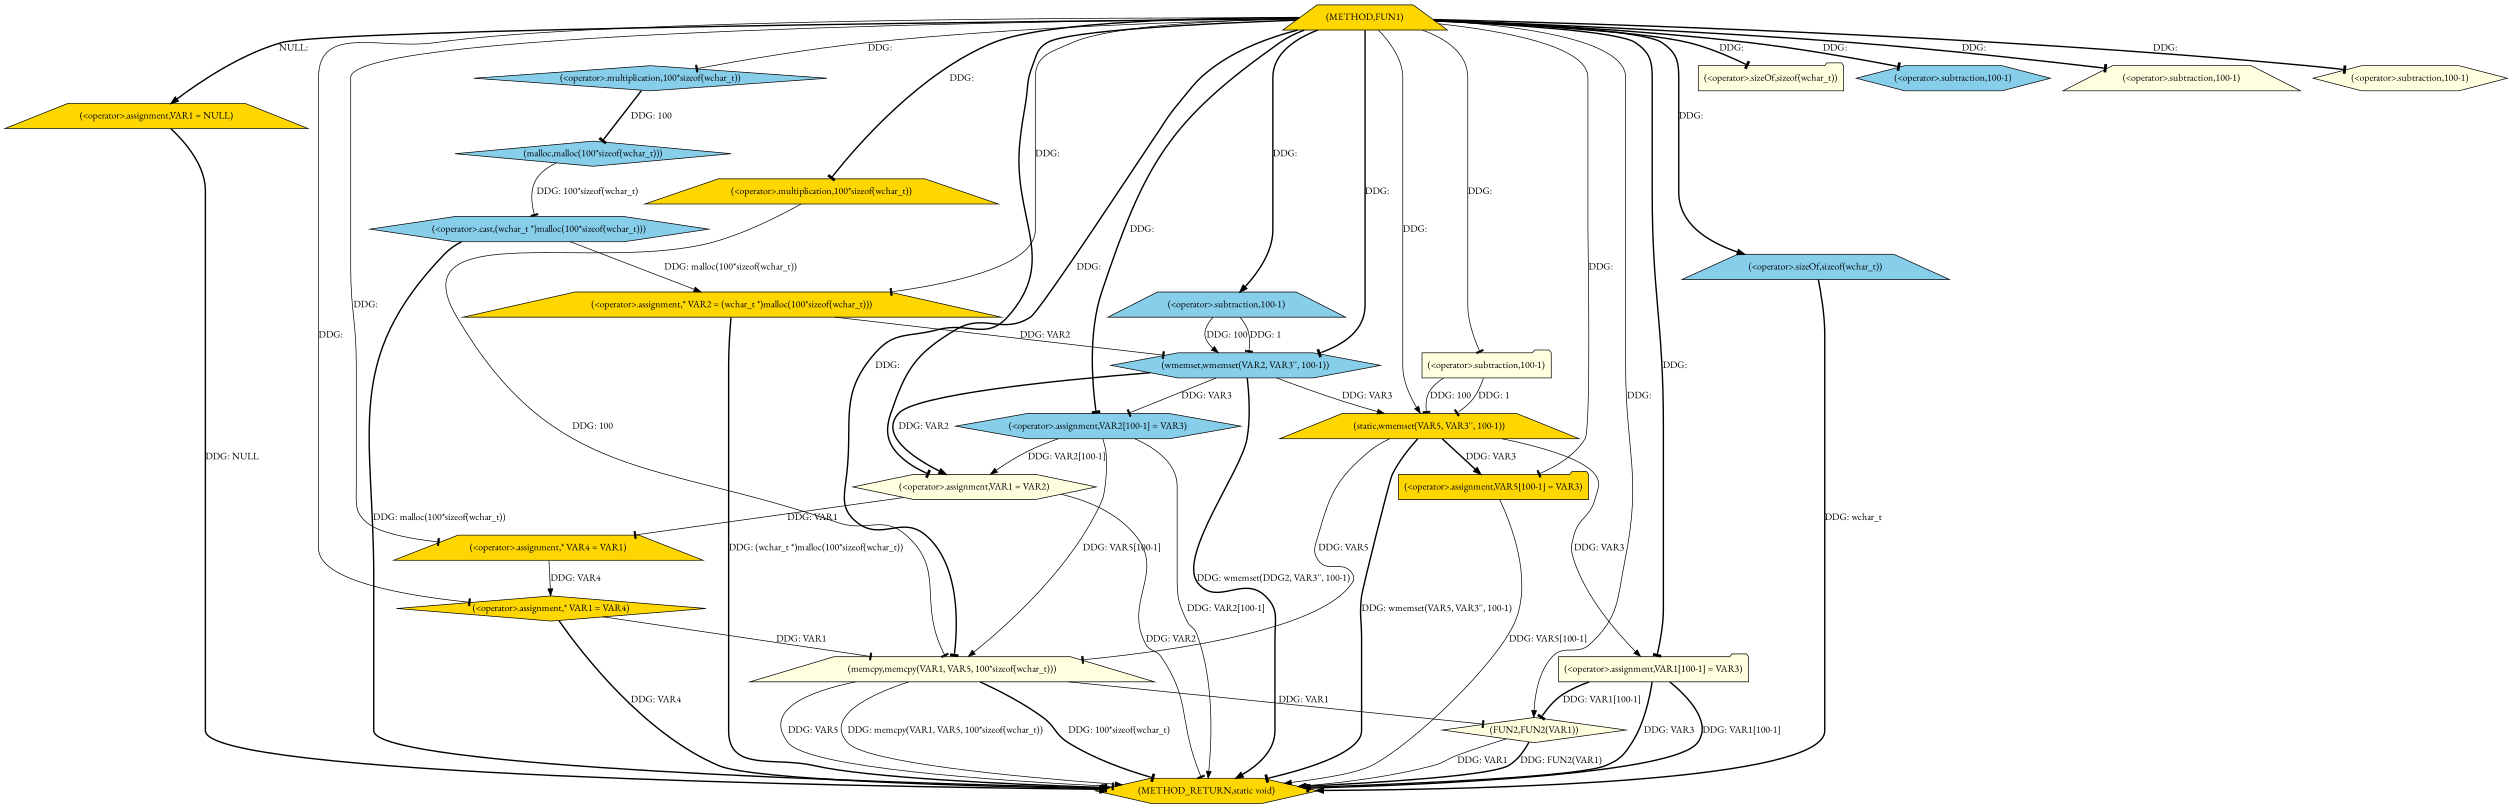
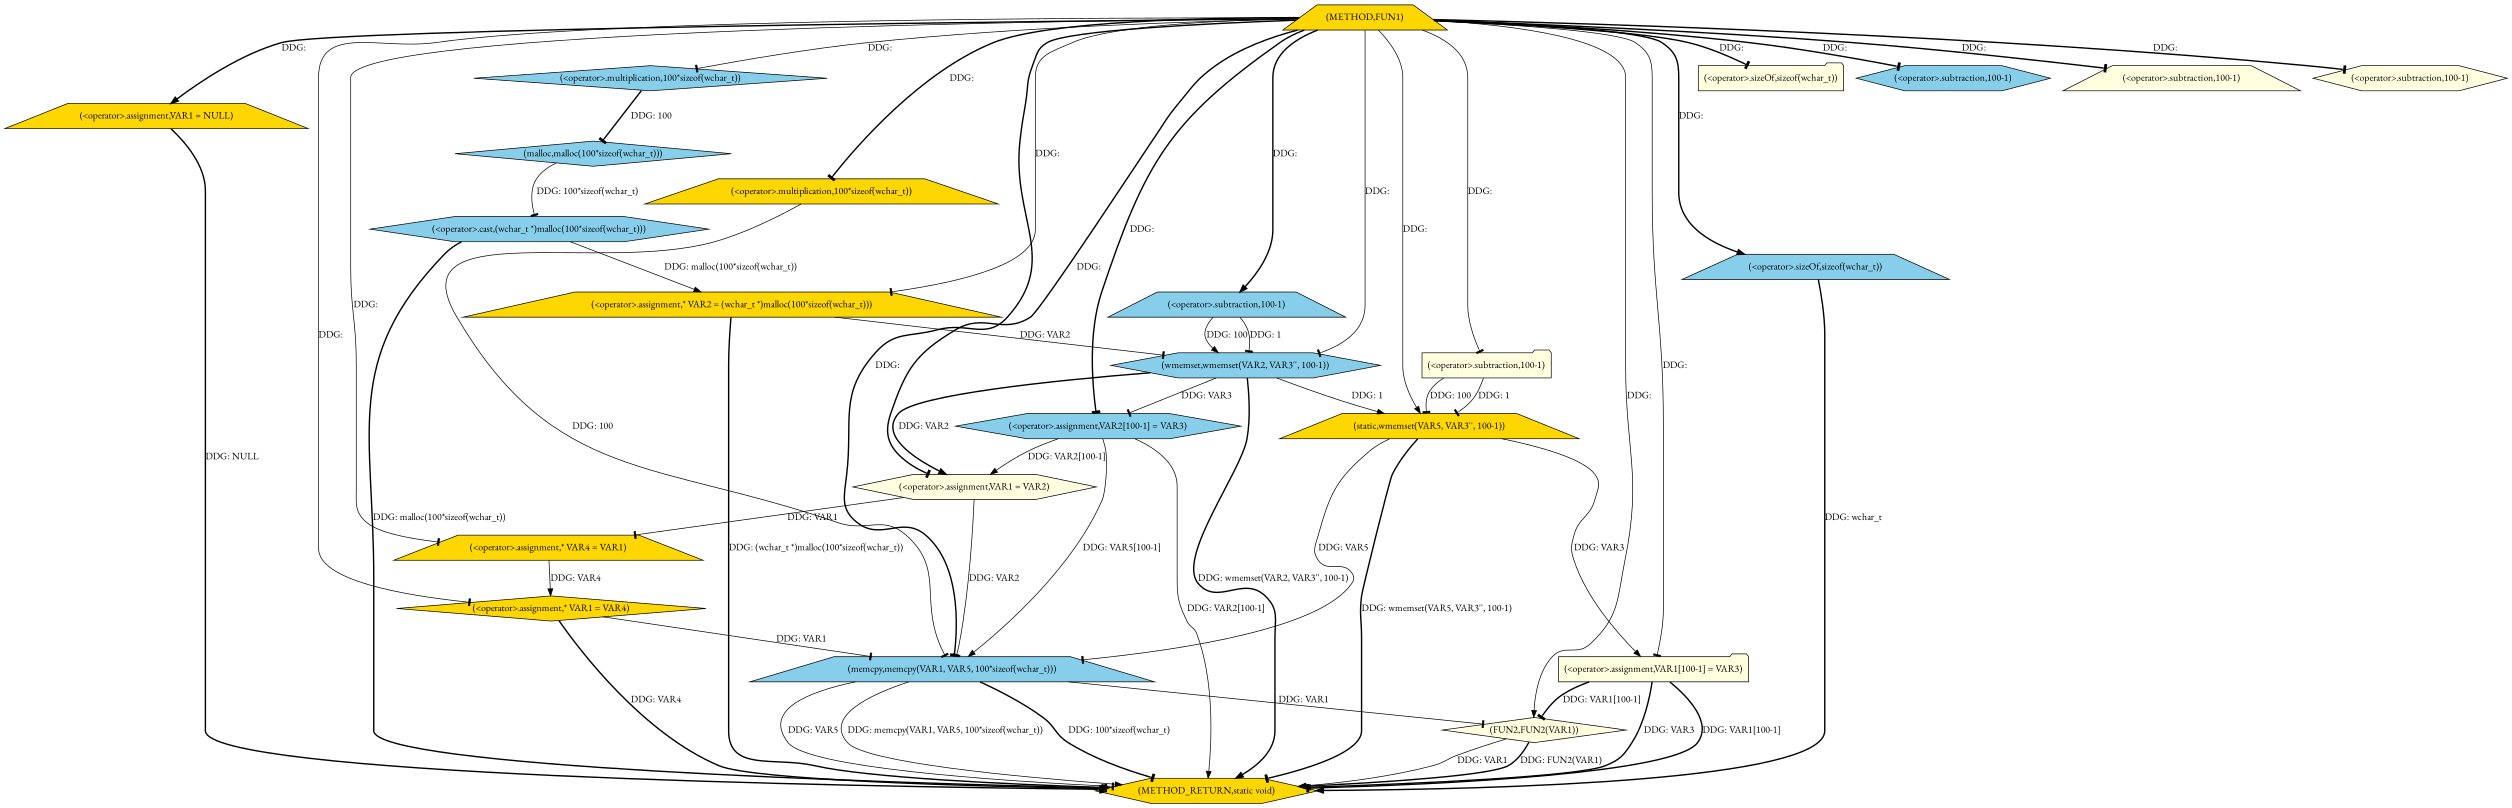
(295, 48) -> (295, 48)
(1365, 202) -> (1365, 202)
(1653, 244) -> (1653, 244)
(1368, 396) -> (1368, 396)
(1494, 487) -> none
(1274, 578) -> (1274, 578)
(1139, 618) -> (969, 577)
(952, 669) -> (952, 669)
